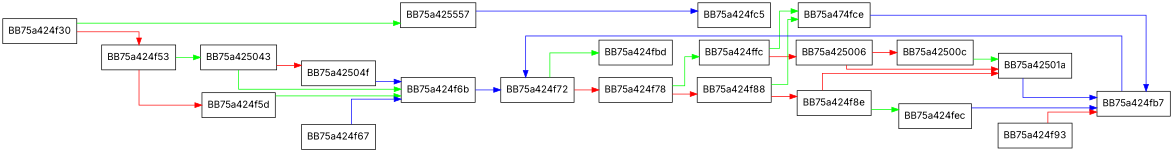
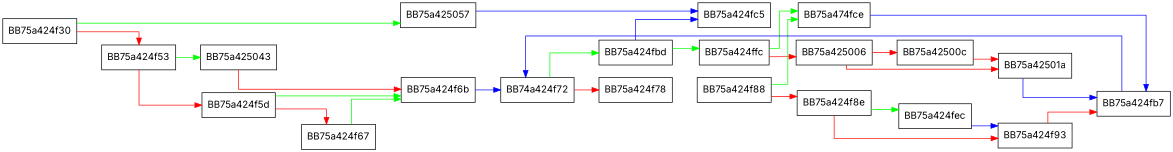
(438, 15) -> (438, 15)
none -> (653, 19)
(982, 59) -> (982, 59)
(339, 73) -> none
(898, 73) -> (901, 138)
(685, 74) -> (682, 48)
(307, 89) -> (307, 89)
(537, 90) -> (537, 90)
(681, 94) -> none
(351, 101) -> (351, 101)
(1031, 108) -> (981, 126)
none -> (305, 109)
